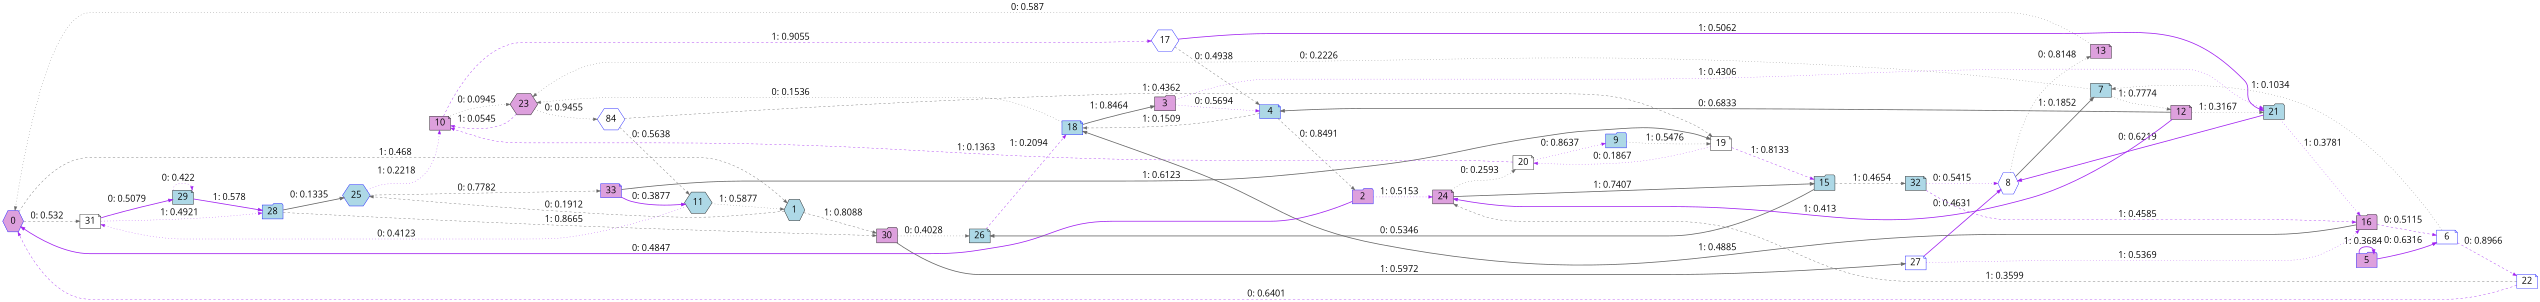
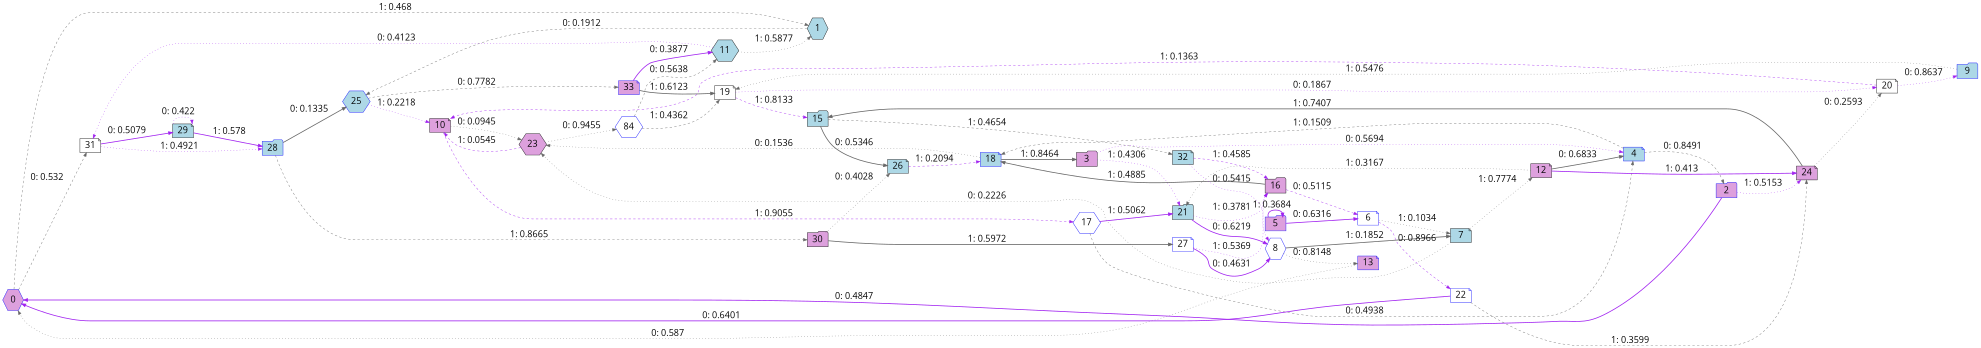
(2101, 51) -> (1368, 263)
(838, 222) -> none
(1254, 299) -> (737, 321)
